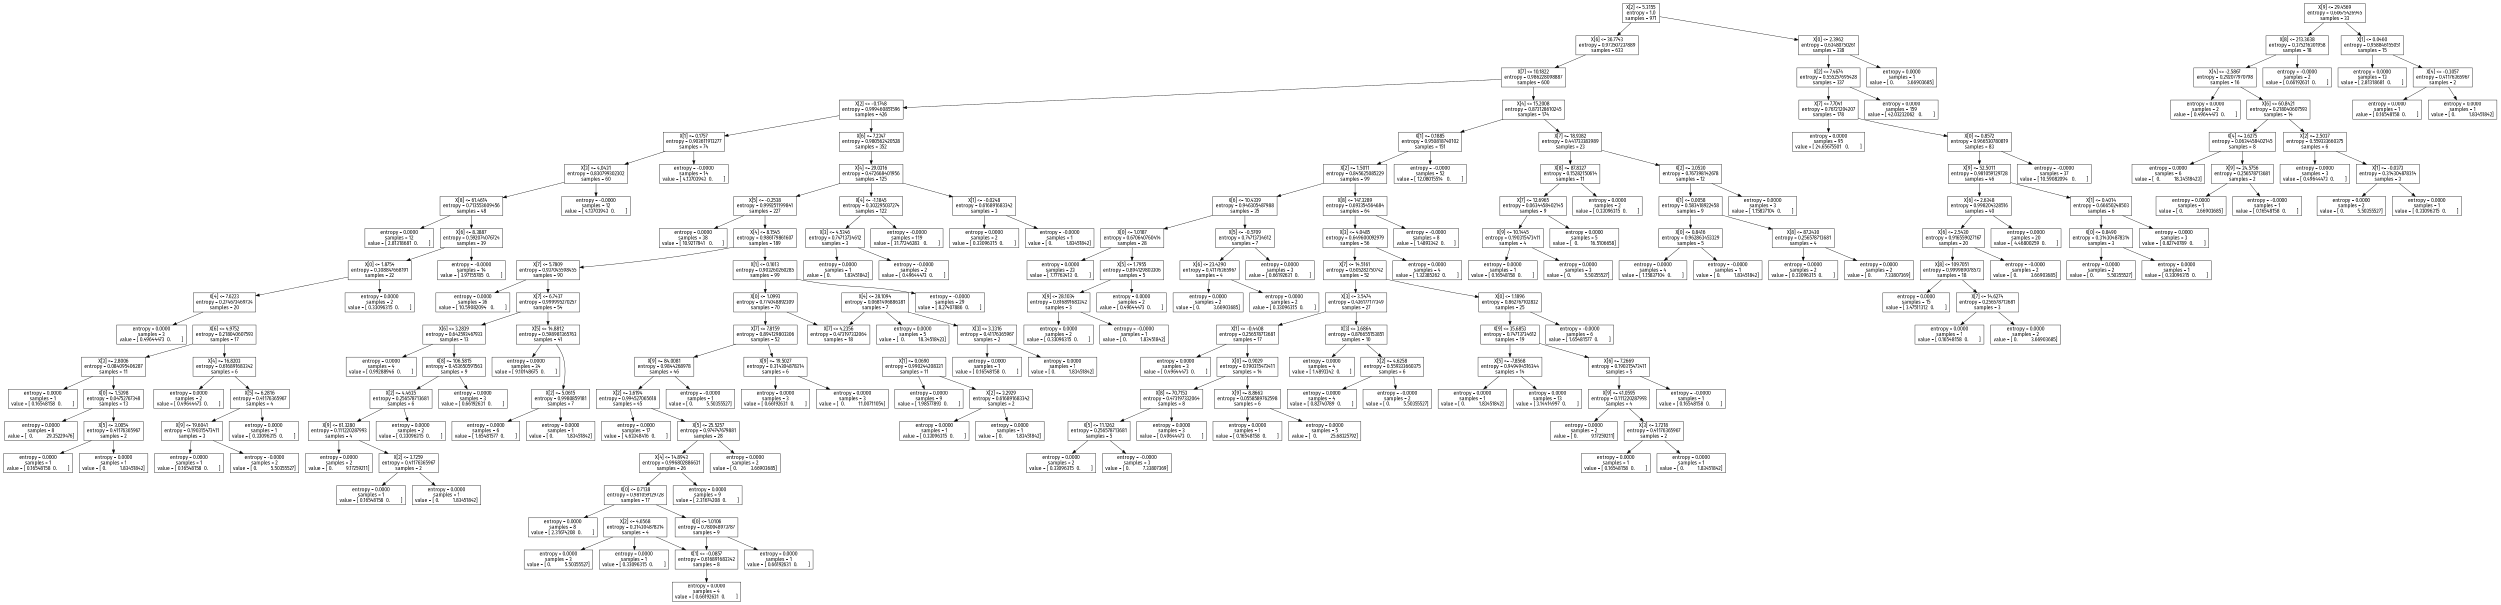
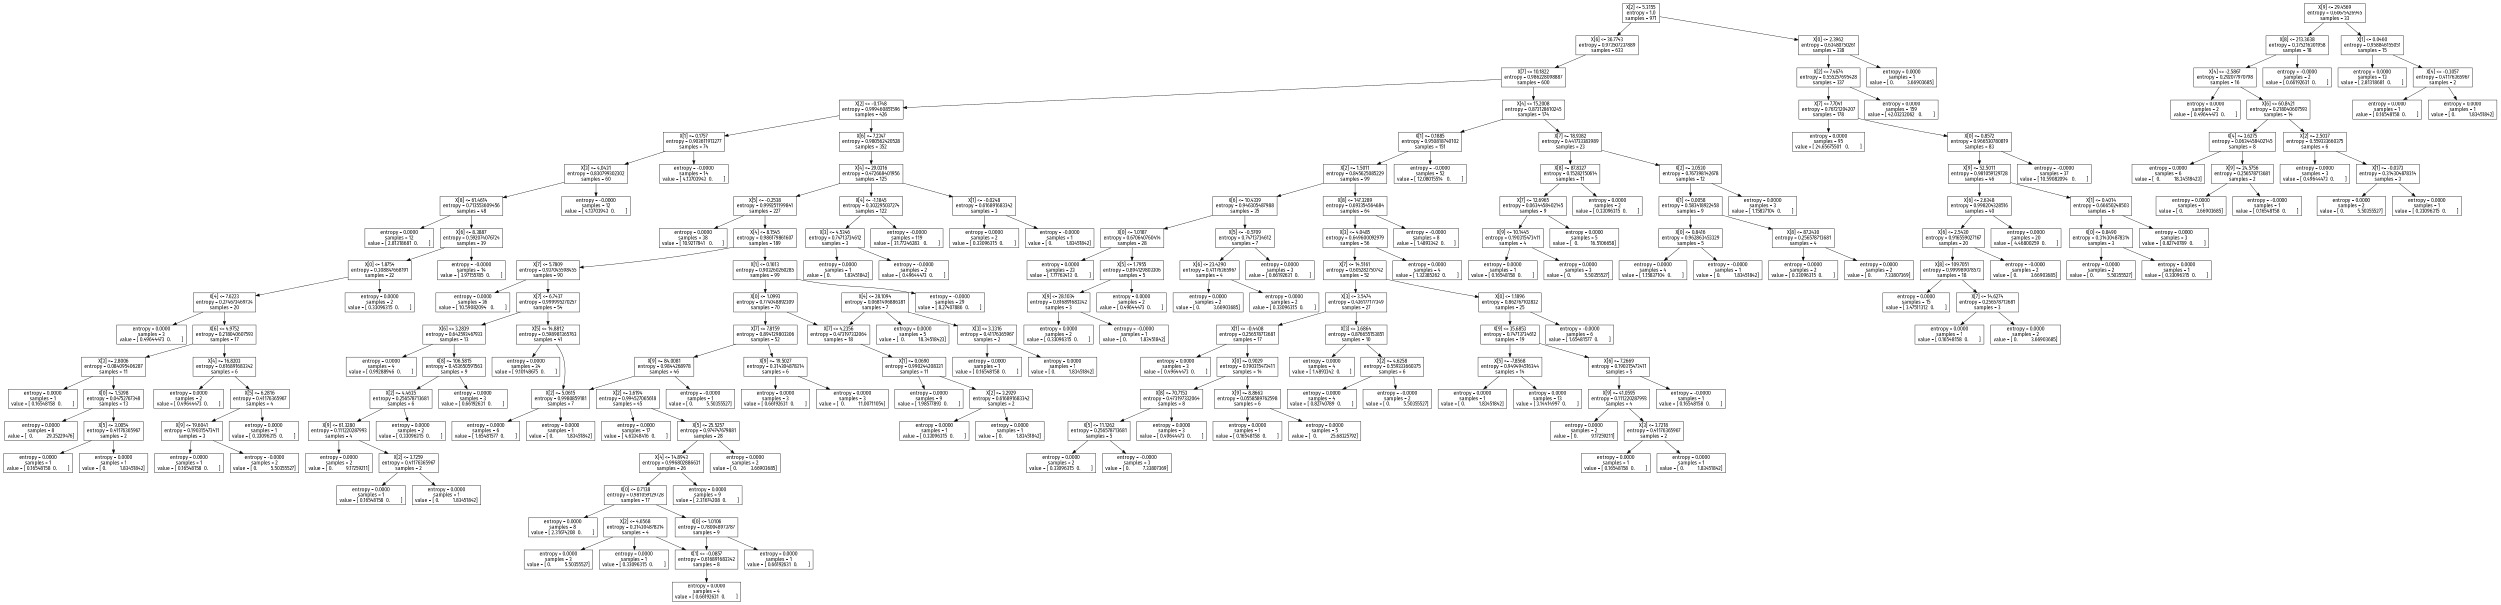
none -> (224, 317)
none -> (875, 350)
(647, 382) -> (614, 382)
